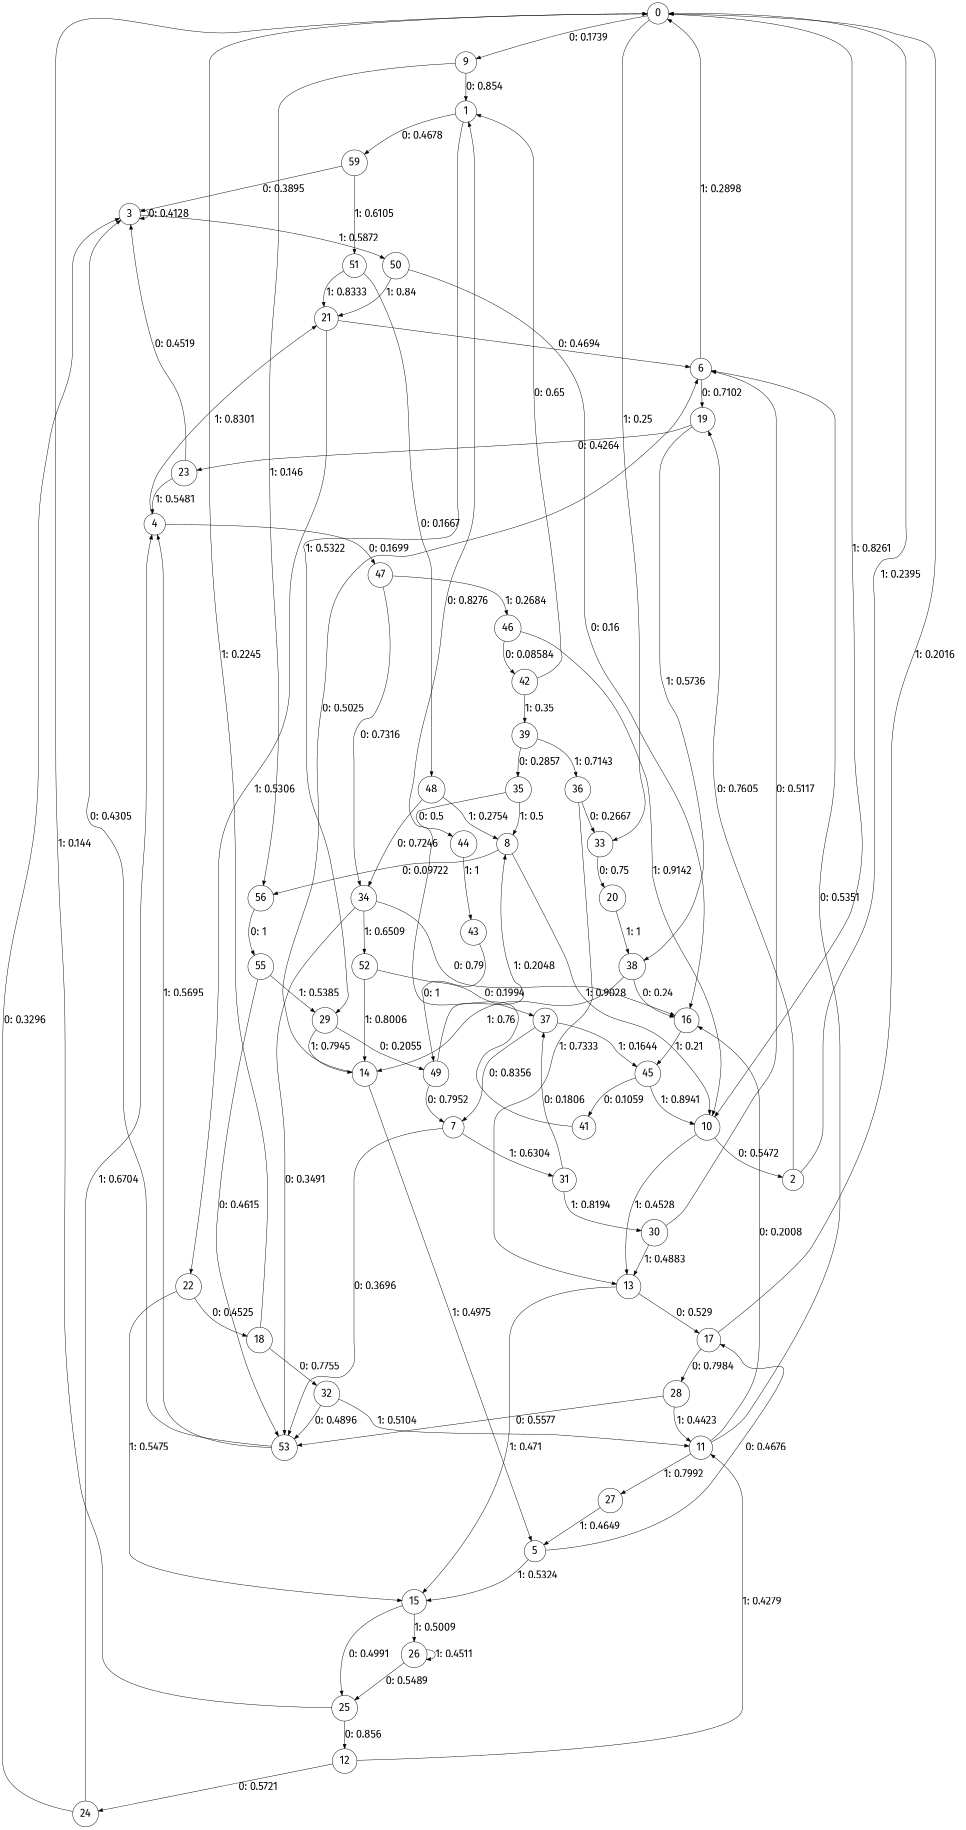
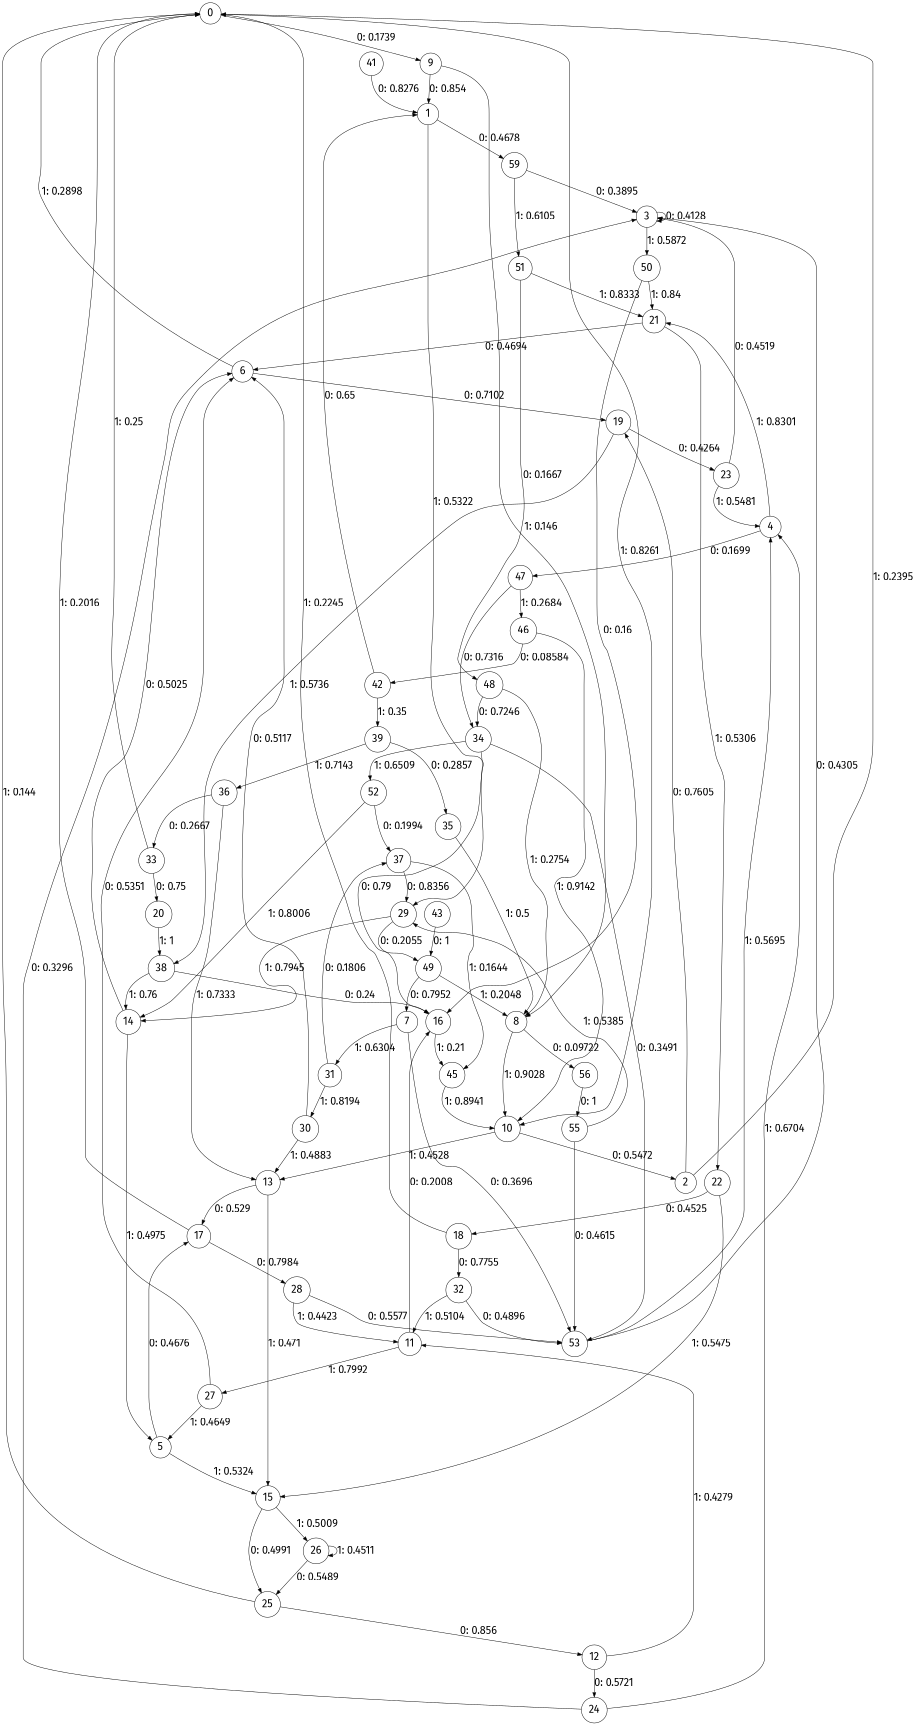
(270, 401) -> (531, 544)
(623, 432) -> (114, 406)
(464, 844) -> none
(820, 885) -> (104, 885)
(487, 1064) -> (407, 884)
(609, 1090) -> none
